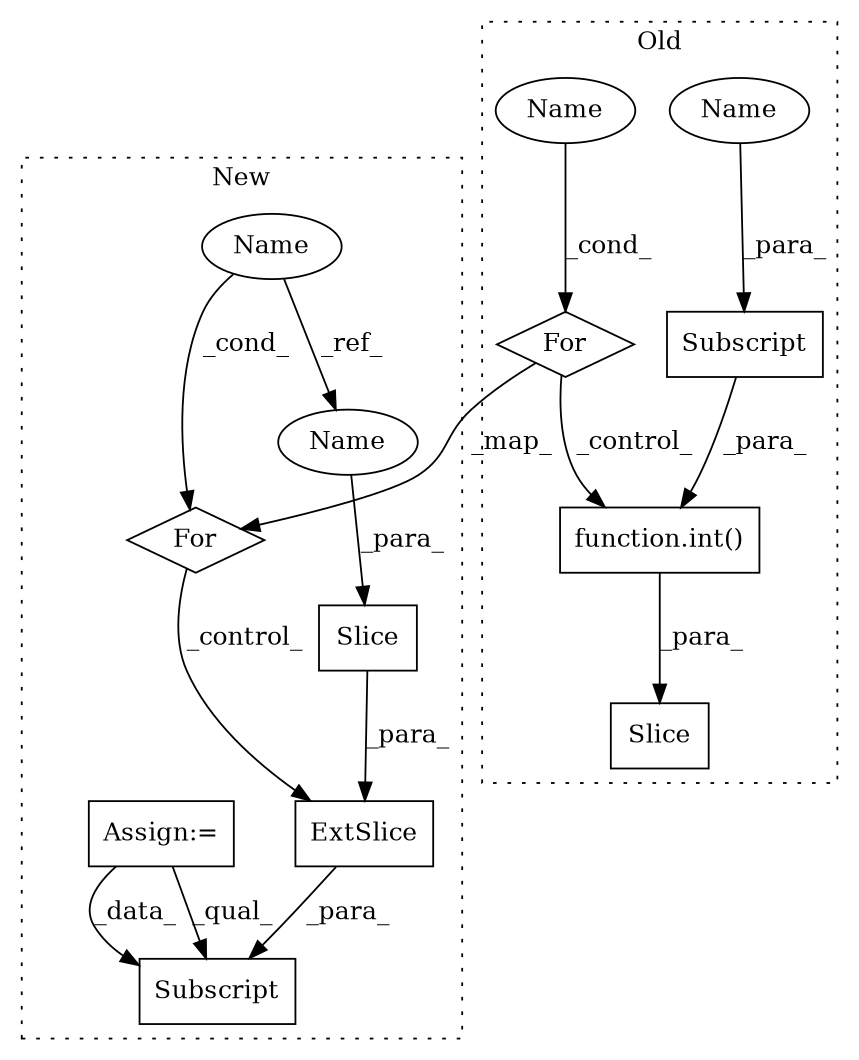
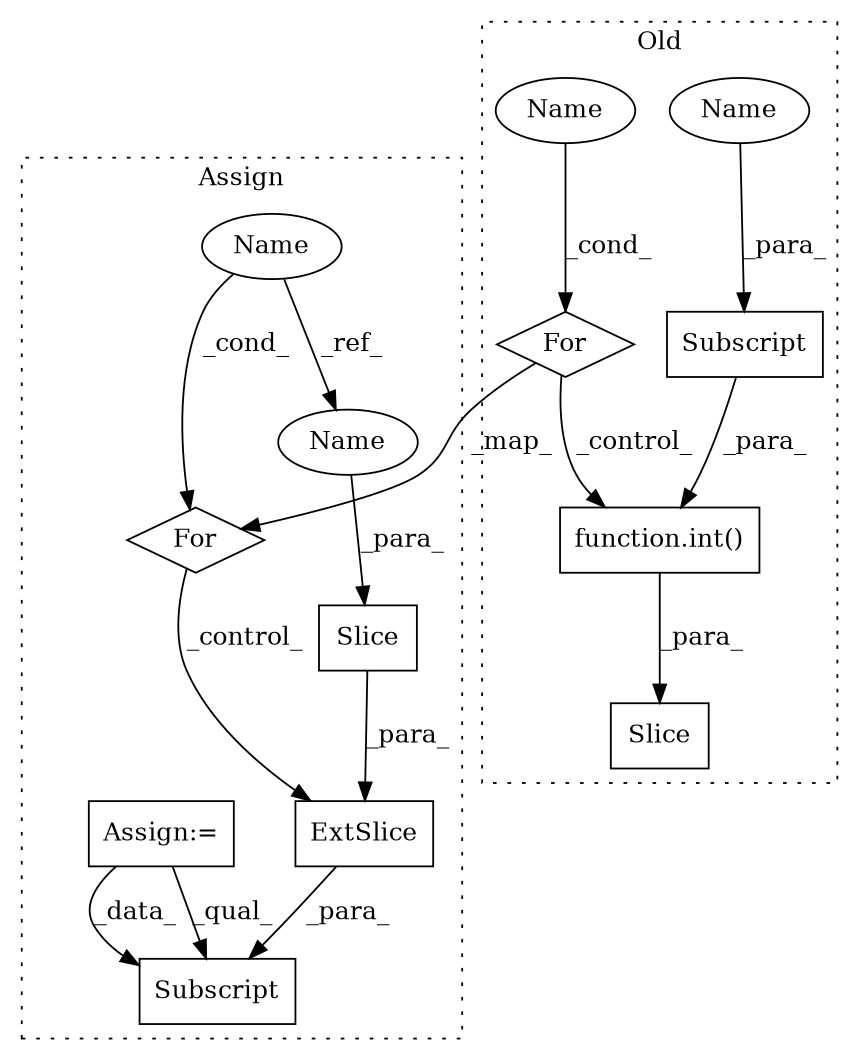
(242, 179) -> (242, 179)
